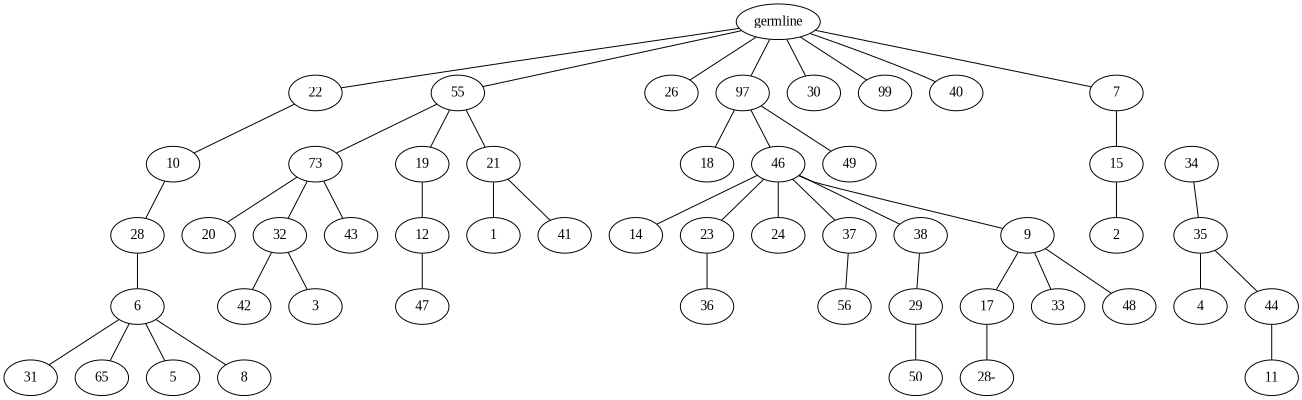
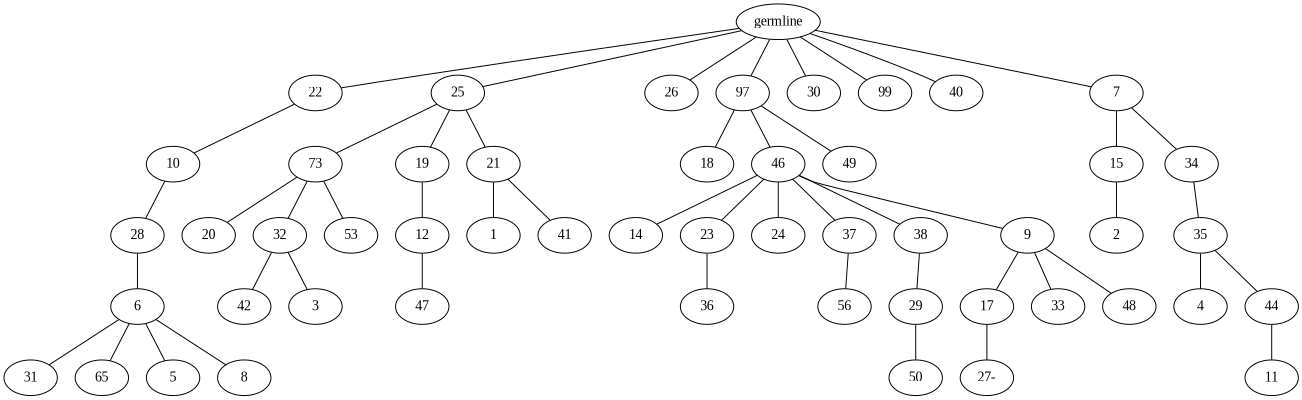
(458, 93) -> (458, 93)
none -> (1154, 129)
(351, 235) -> (351, 235)
(987, 378) -> (987, 378)
